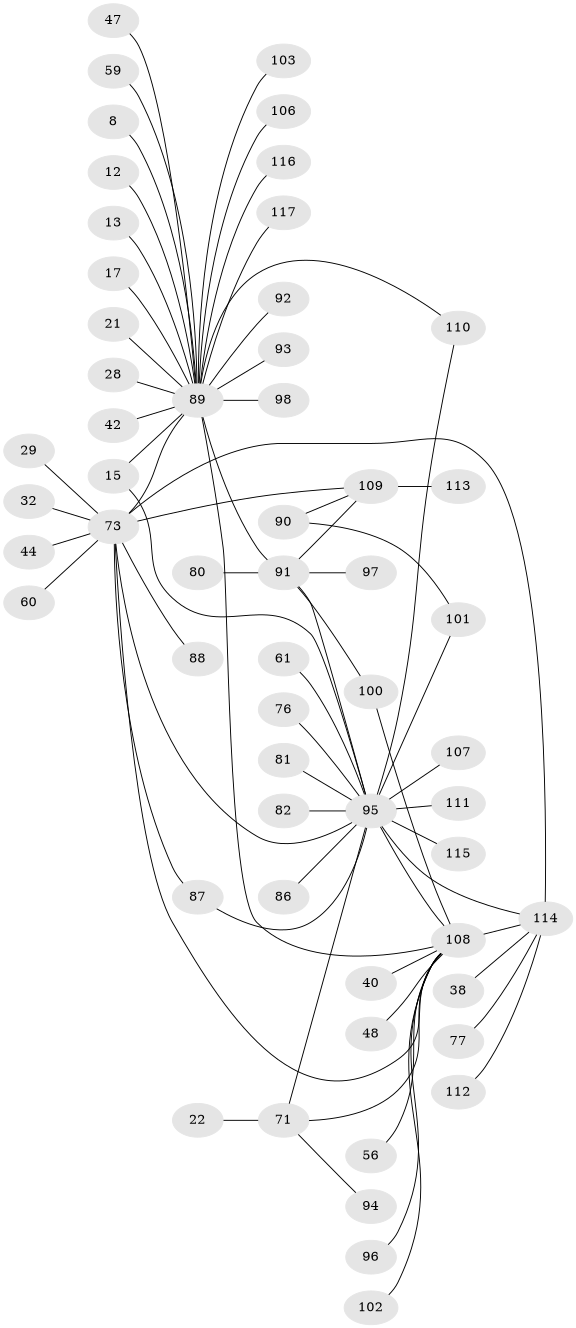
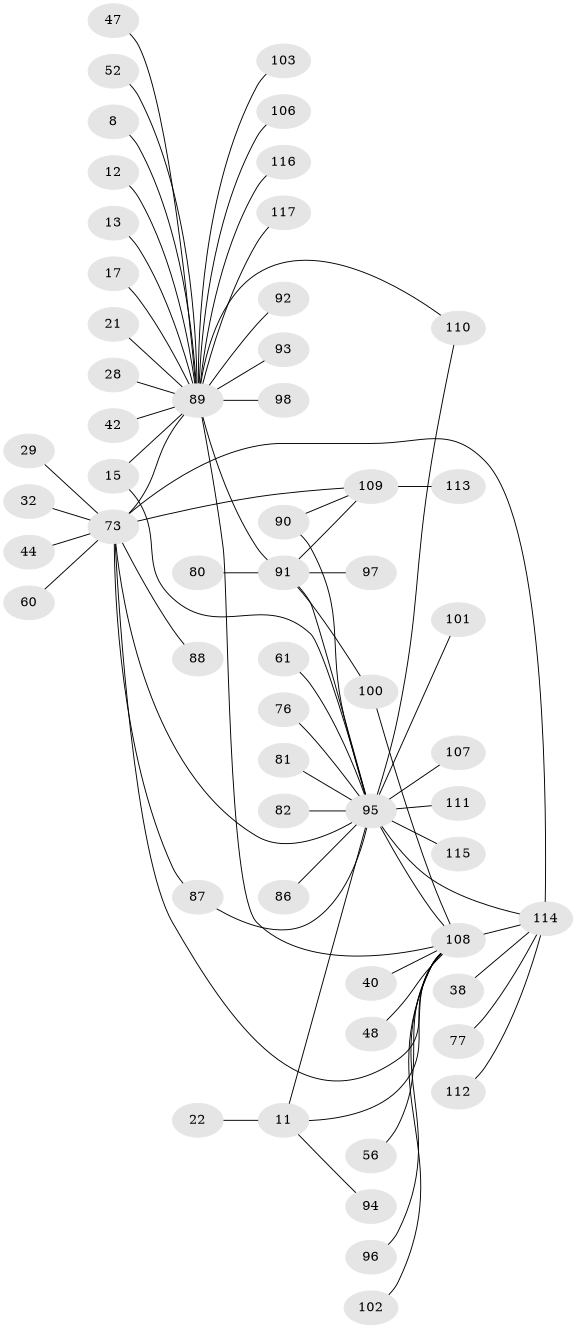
(113, 71) -> (113, 71)
(391, 544) -> (336, 663)
(284, 1120) -> (284, 1120)
